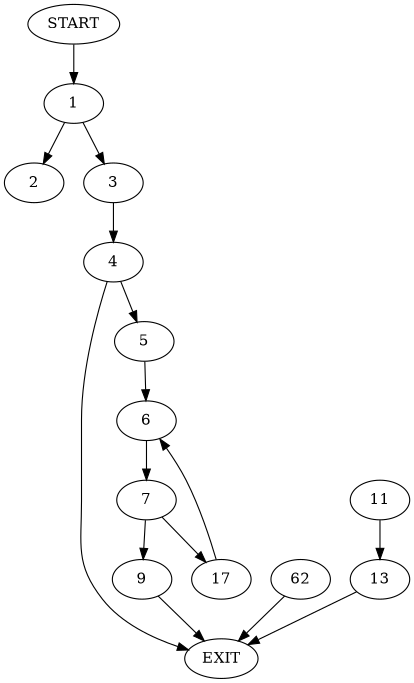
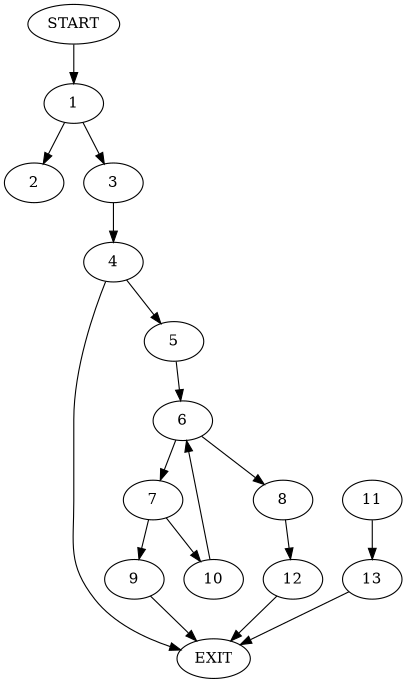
none -> (283, 500)
(221, 579) -> (214, 579)
(301, 579) -> (293, 579)
